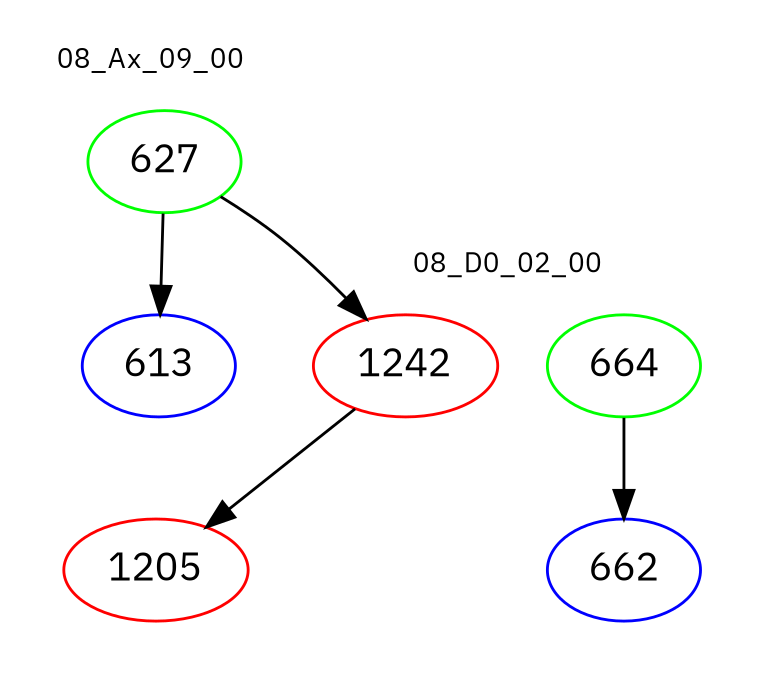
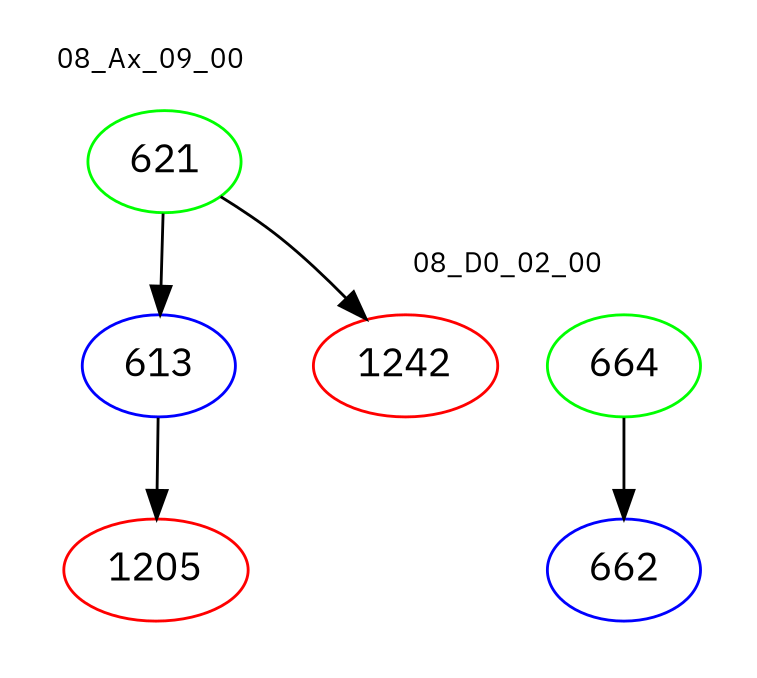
(164, 162) -> (164, 162)
(311, 444) -> (158, 454)
